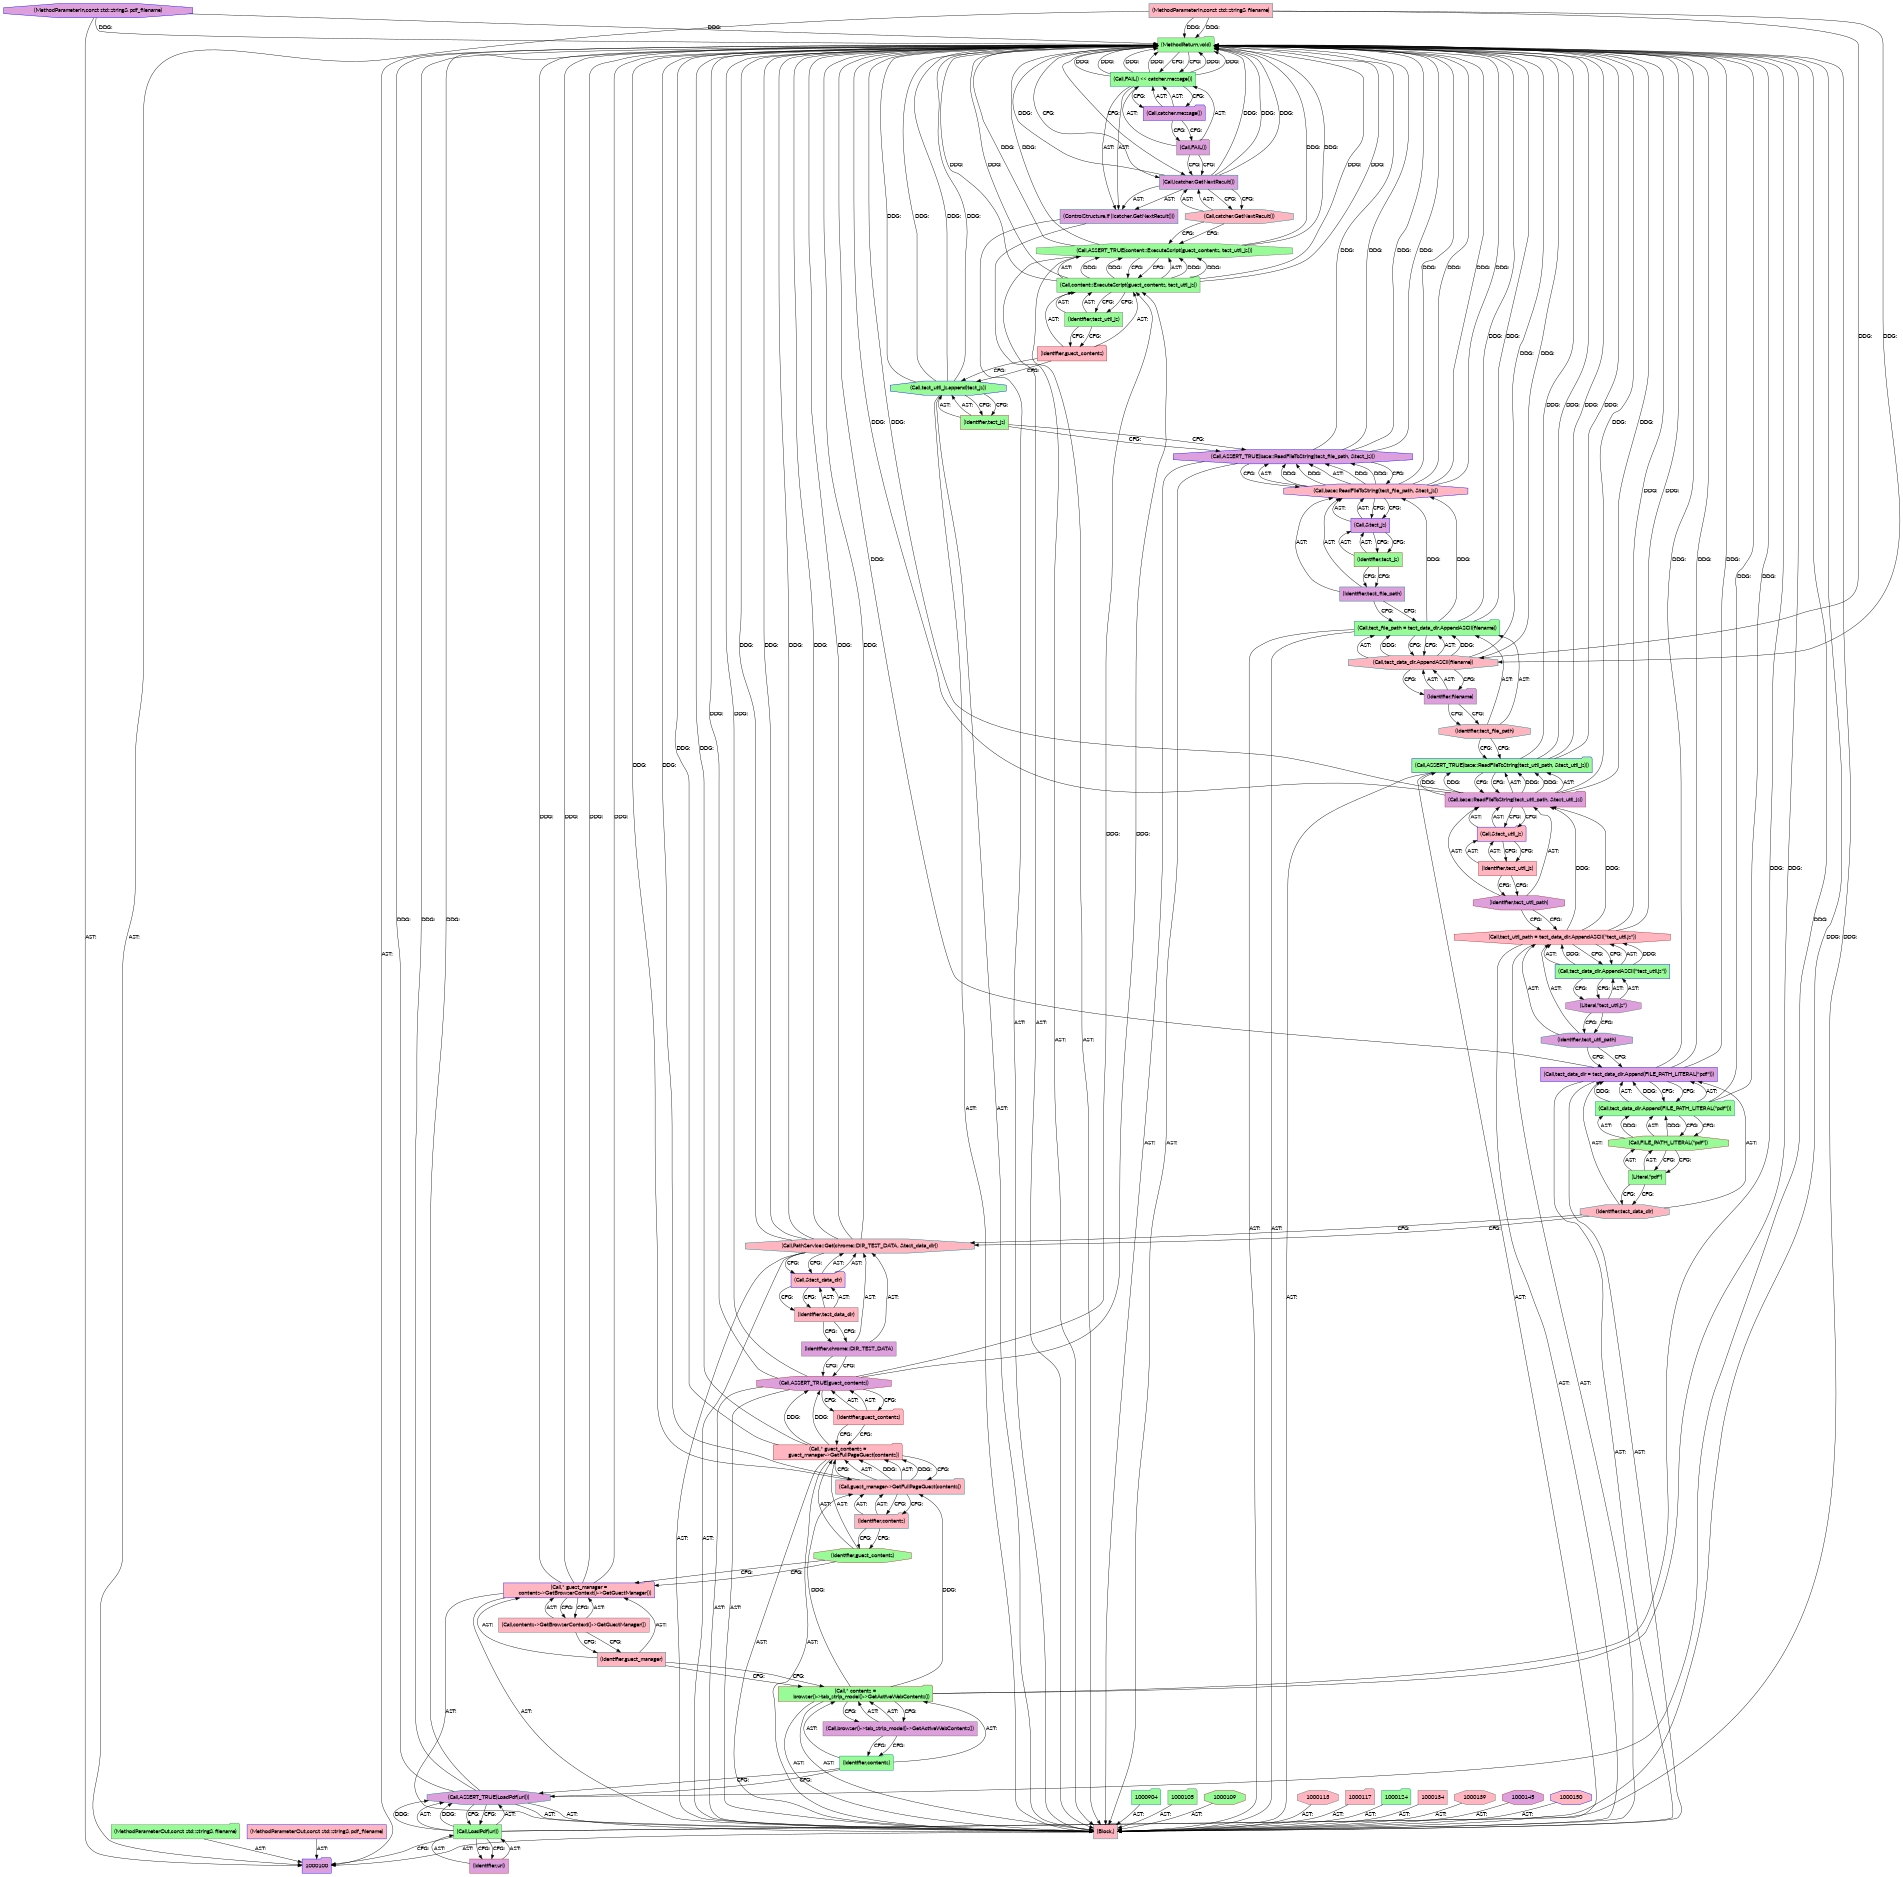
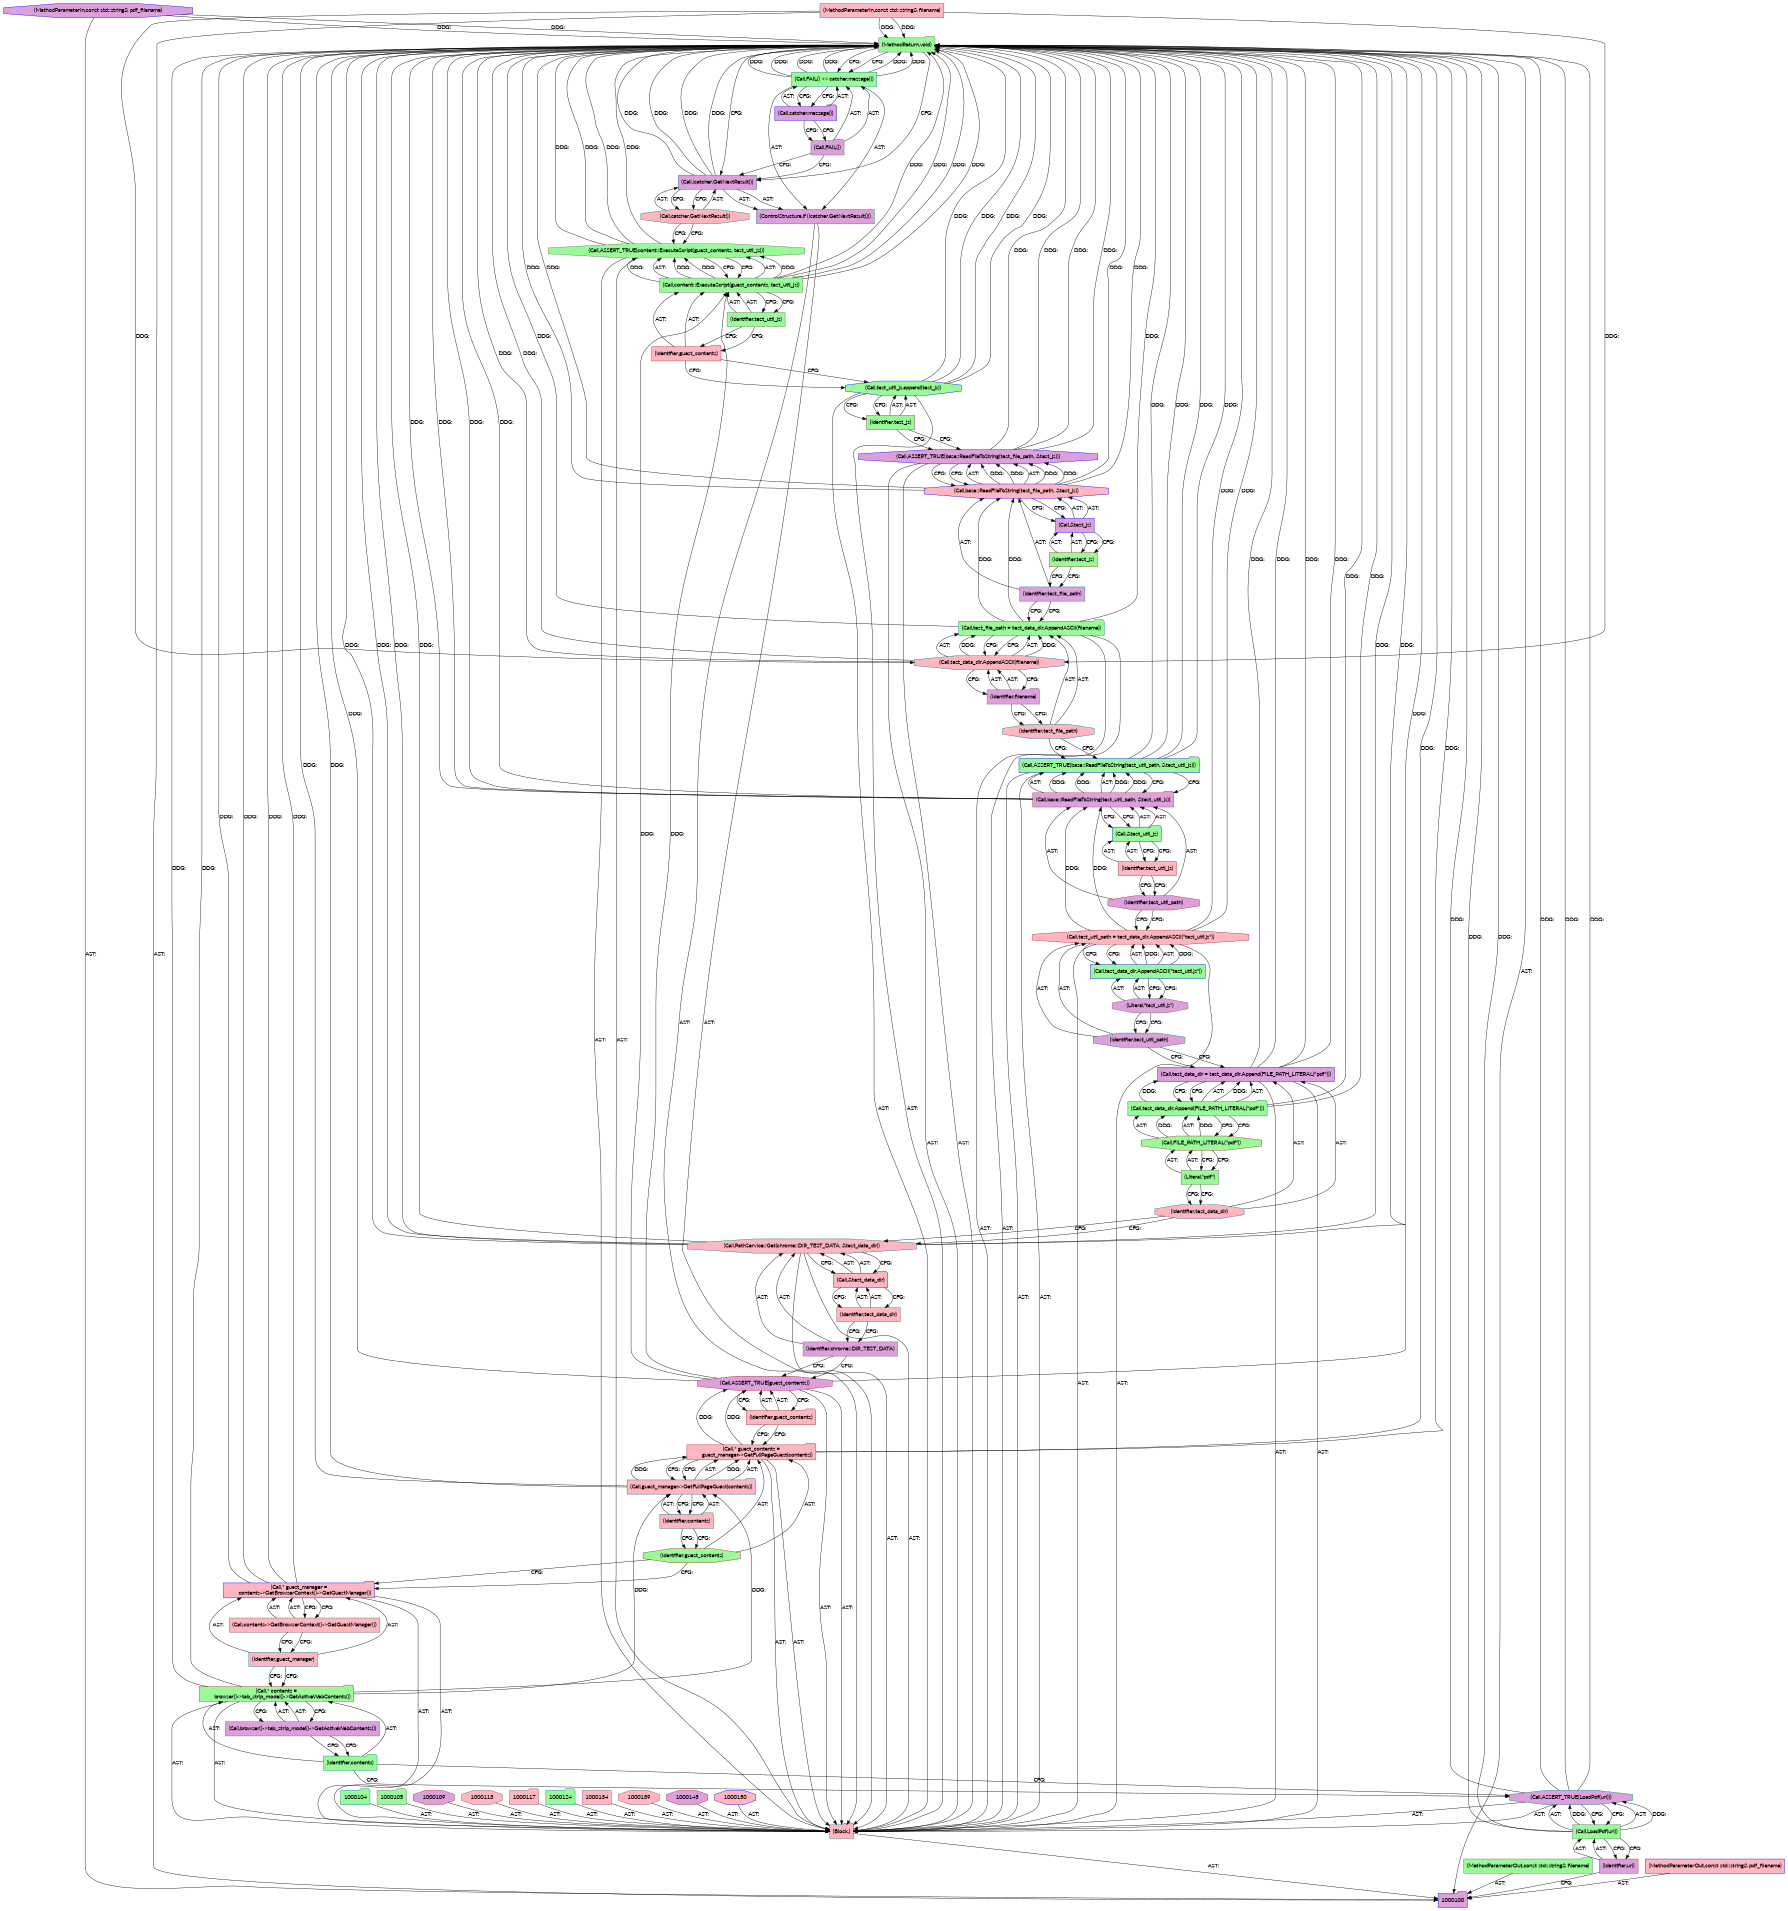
(1502, 834) -> (1137, 834)
(1146, 1797) -> (355, 1797)
(1225, 1797) -> (434, 1797)
(395, 1854) -> (1536, 1886)
